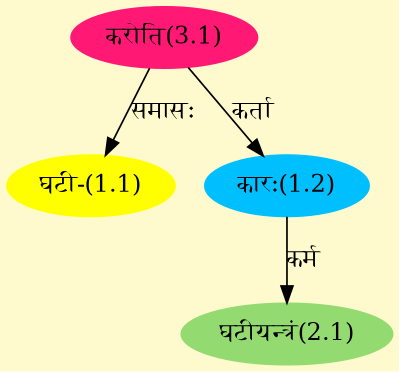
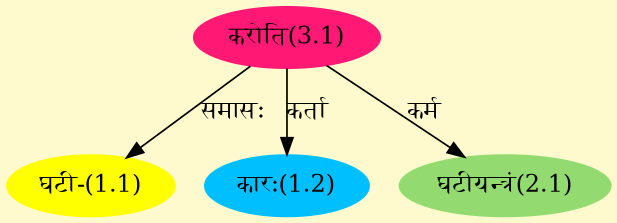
(287, 251) -> (388, 106)
